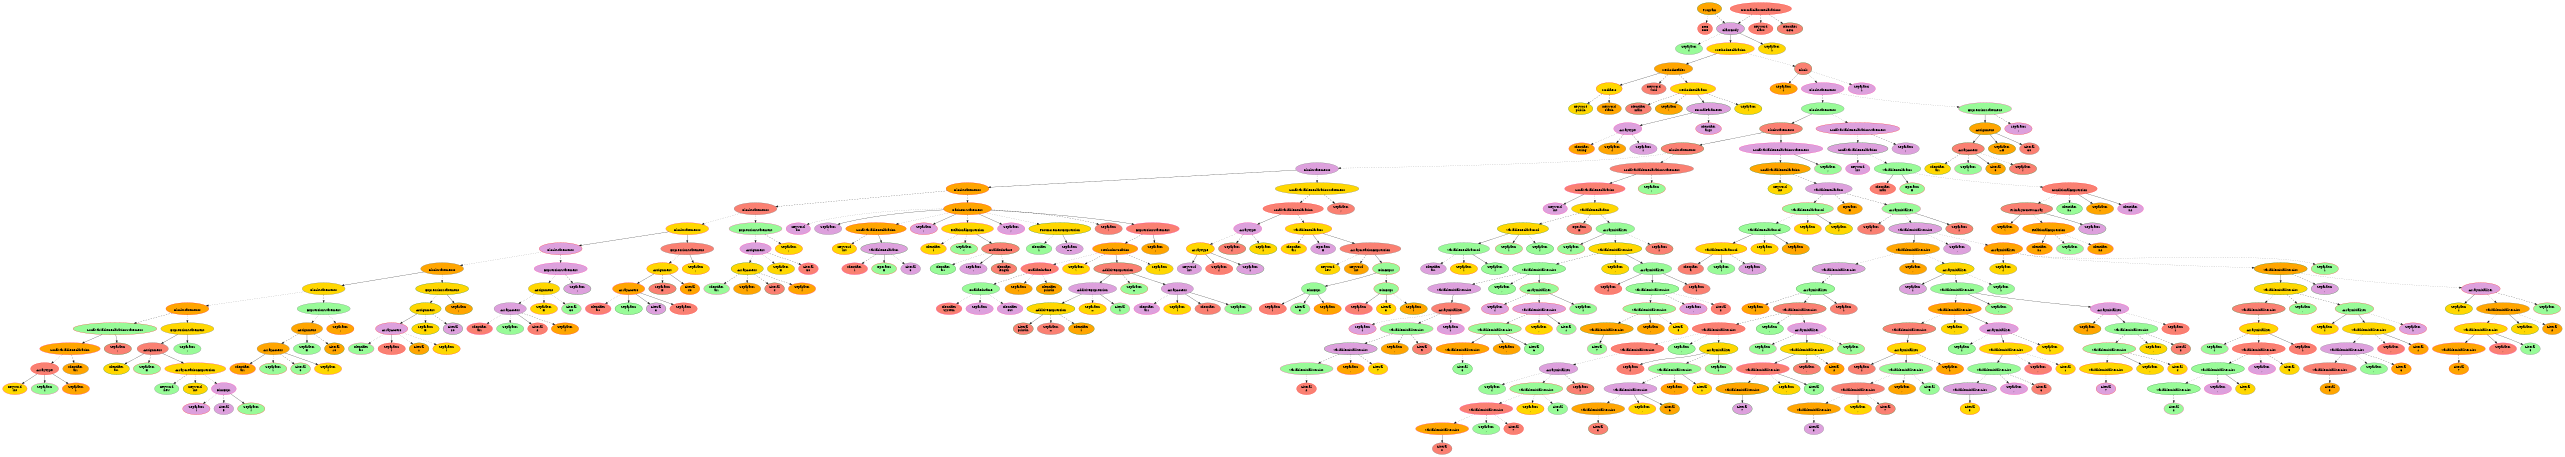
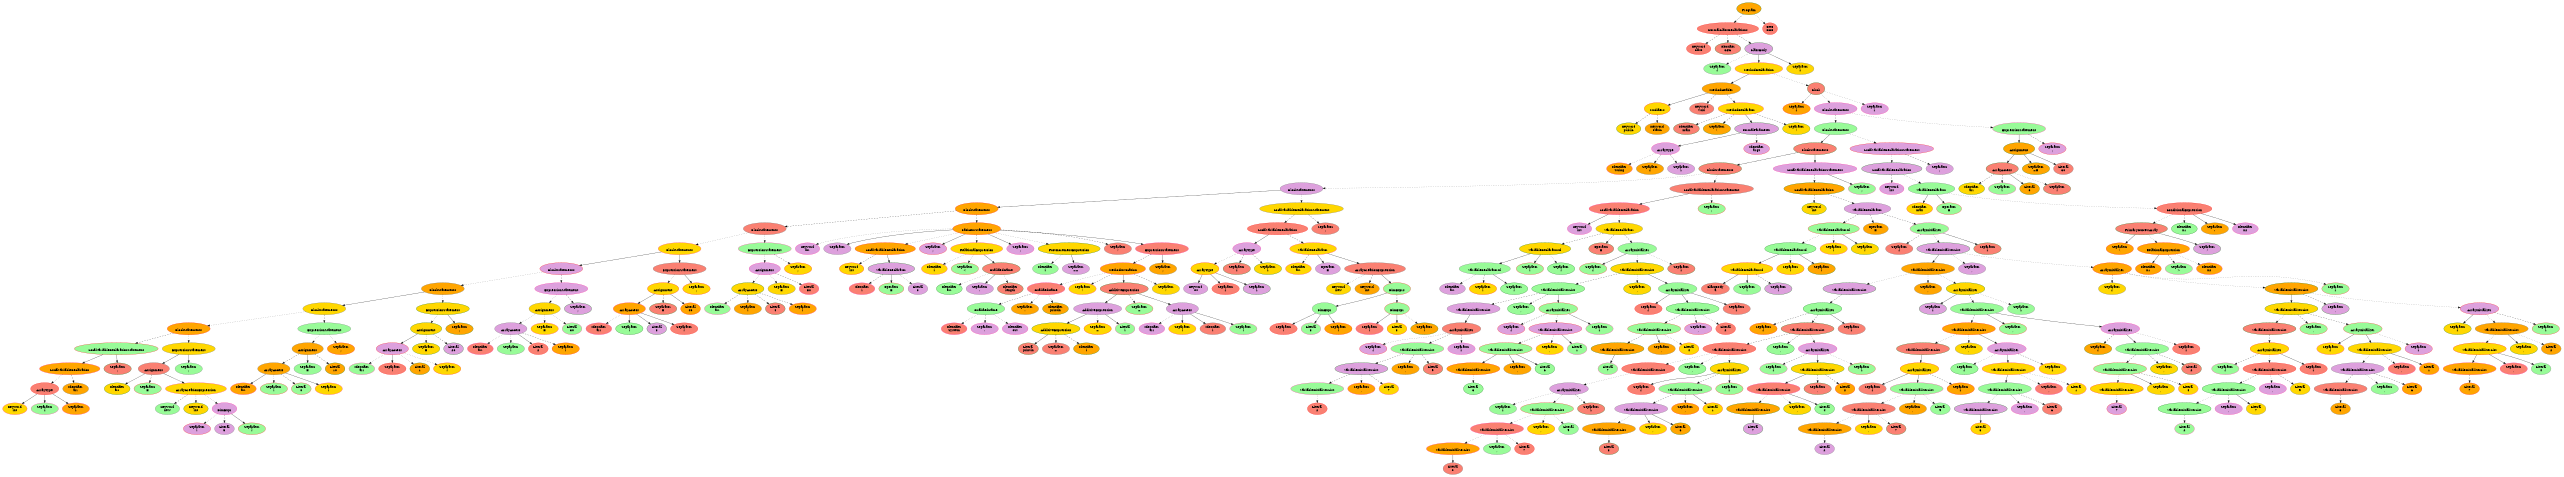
(1719, 18) -> (1740, 18)
(1883, 189) -> (1920, 209)
(1691, 269) -> (1715, 289)
